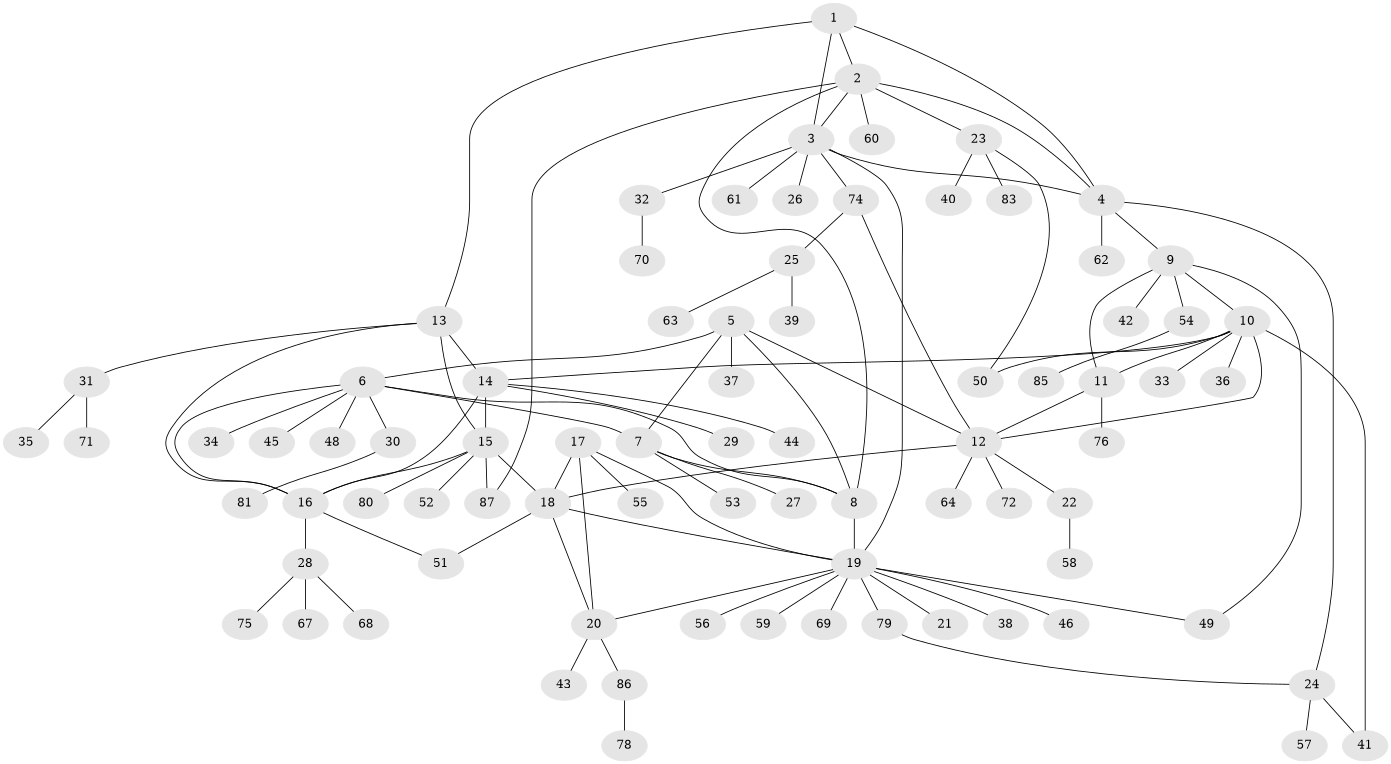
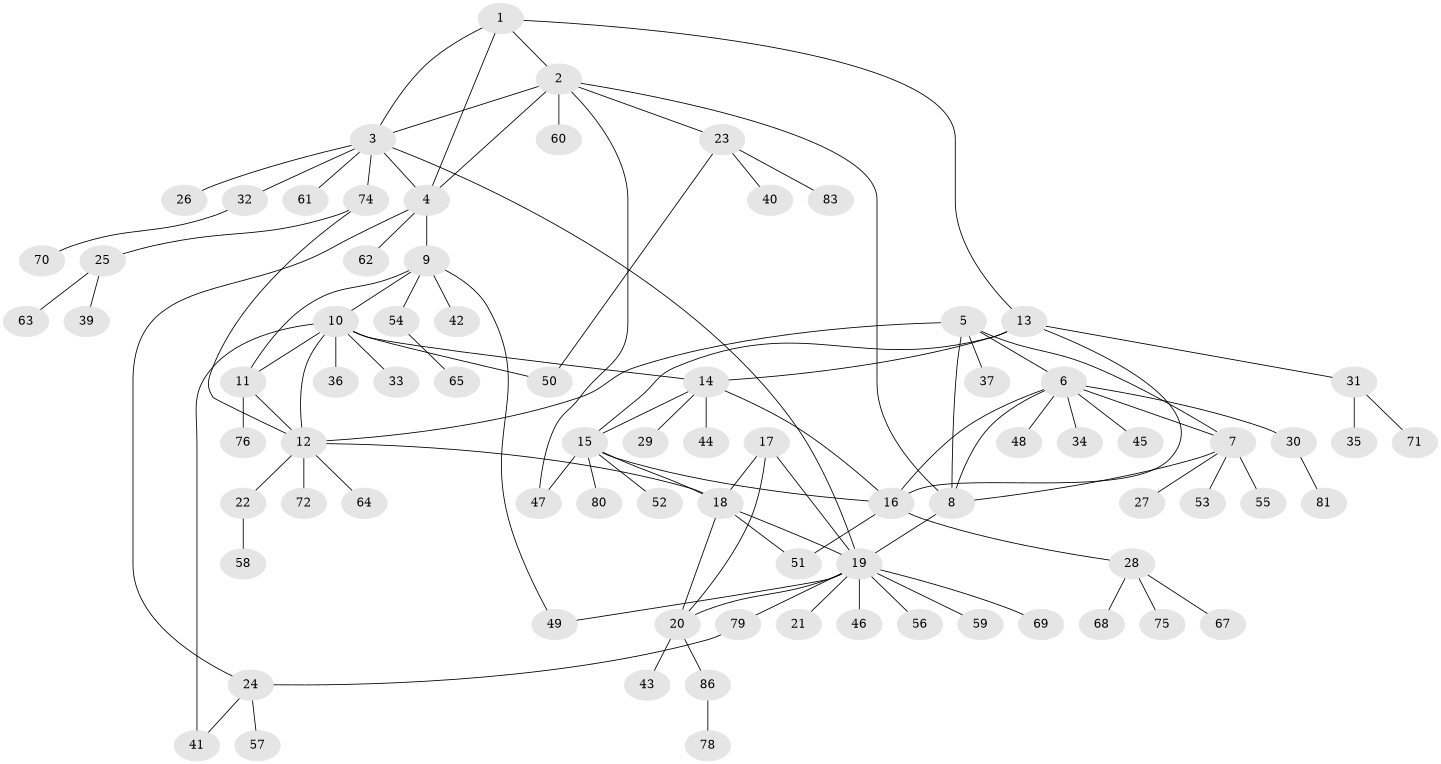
(1041, 382) -> (457, 382)
(609, 473) -> (1248, 473)
(487, 503) -> (539, 503)
(1006, 625) -> none
